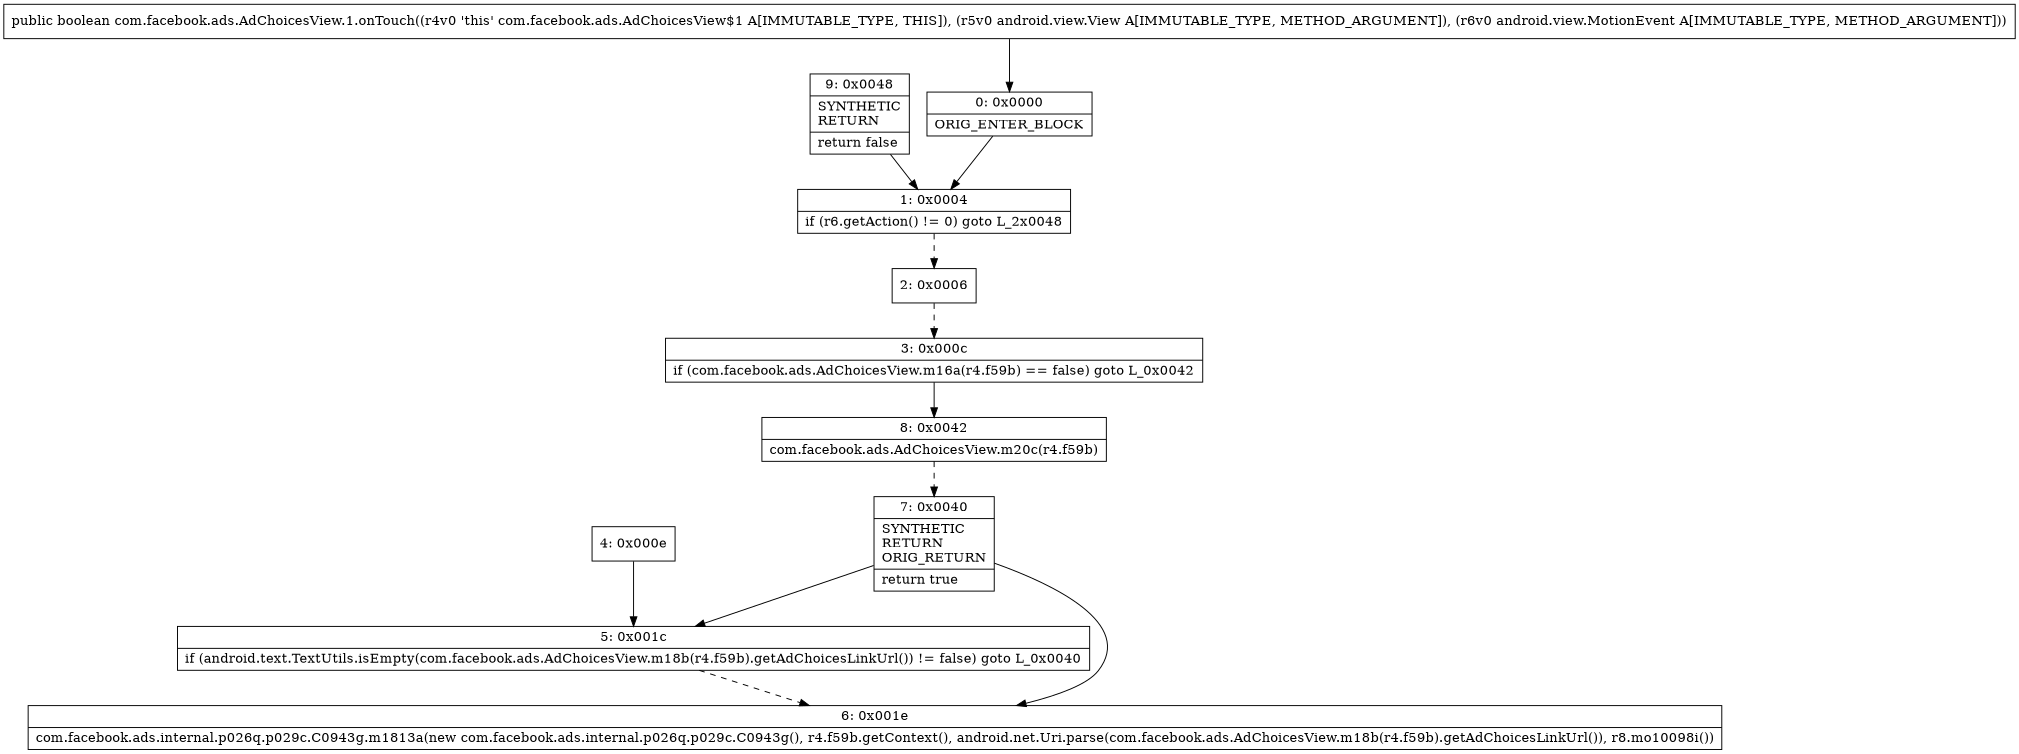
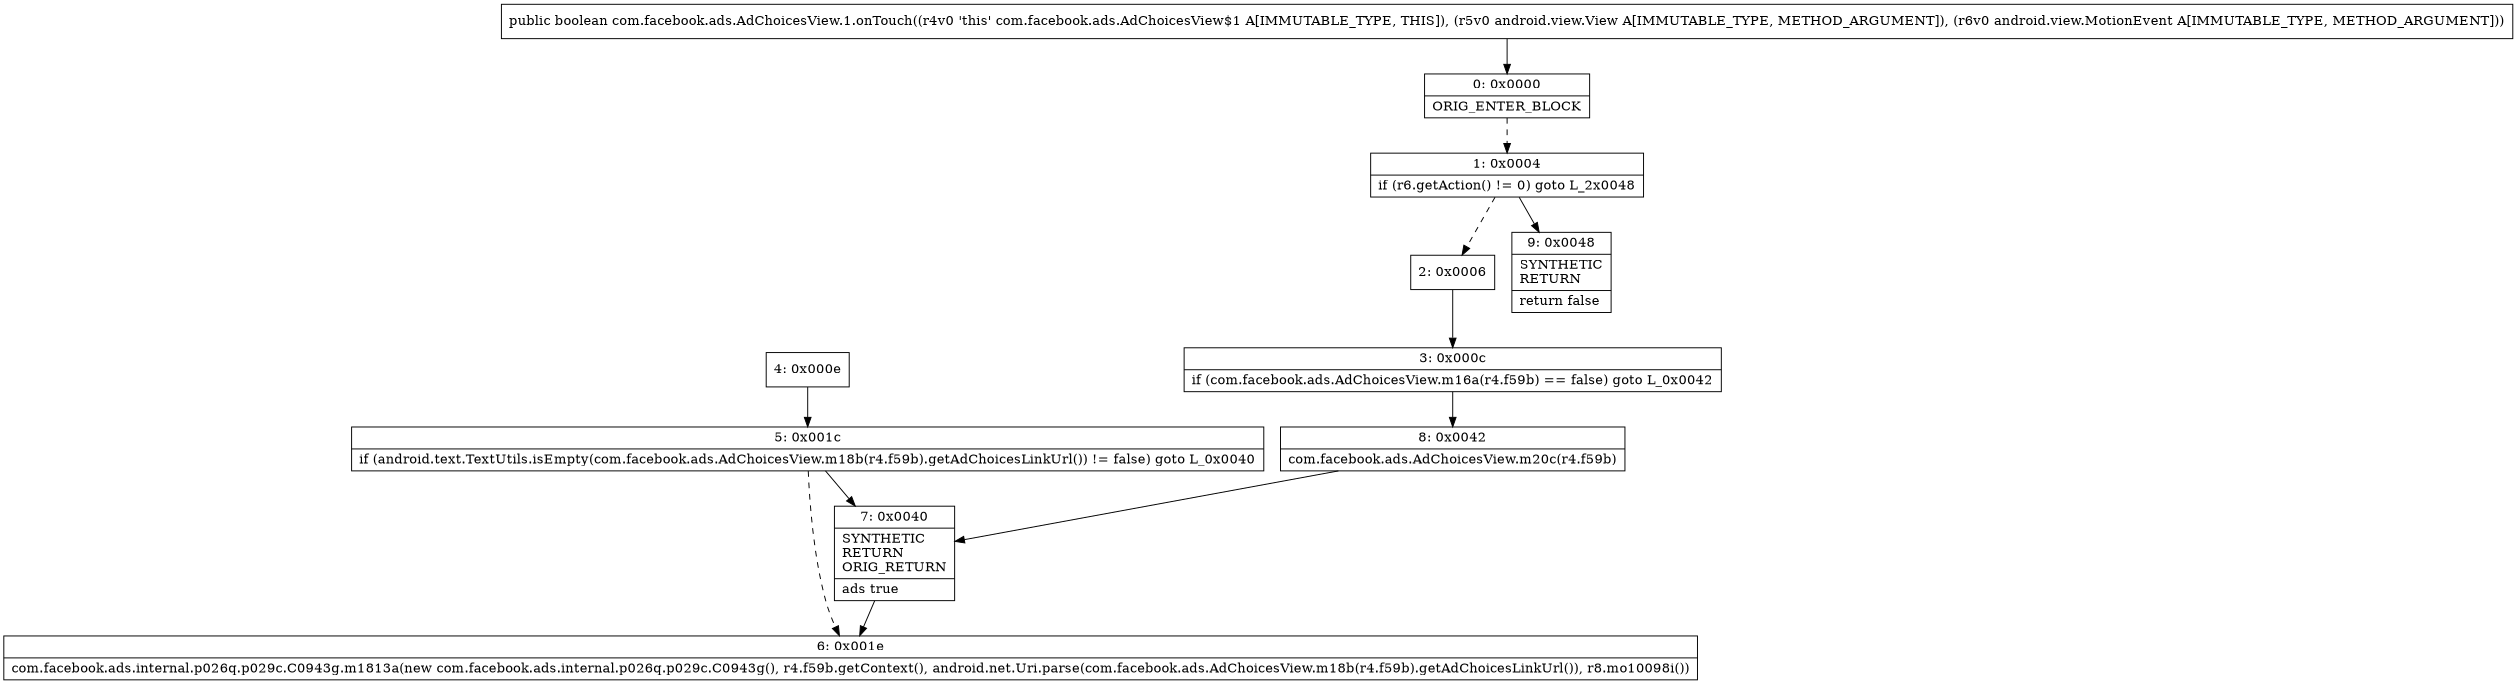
(975, 159) -> (1507, 131)
(901, 168) -> (1527, 211)
(934, 316) -> (1453, 314)
(934, 474) -> (1151, 505)
(920, 580) -> (871, 589)
(789, 594) -> (837, 485)
